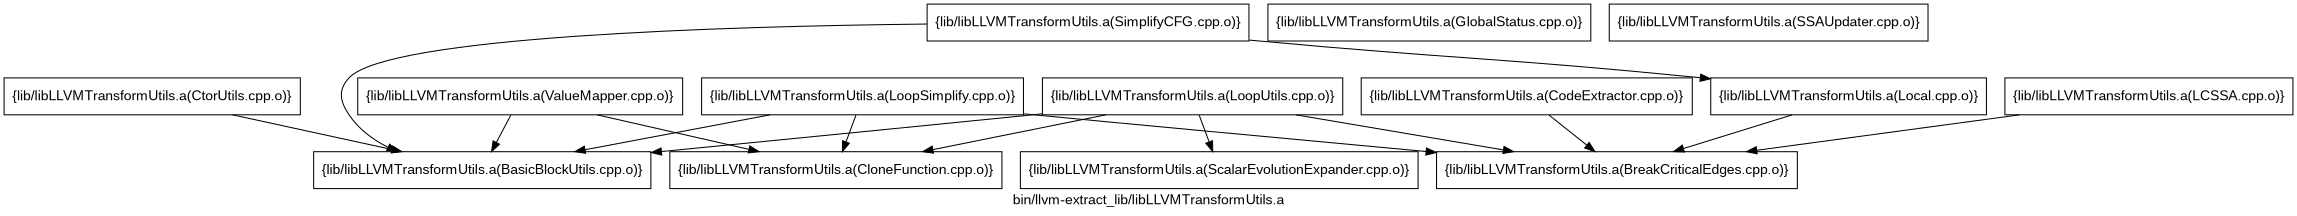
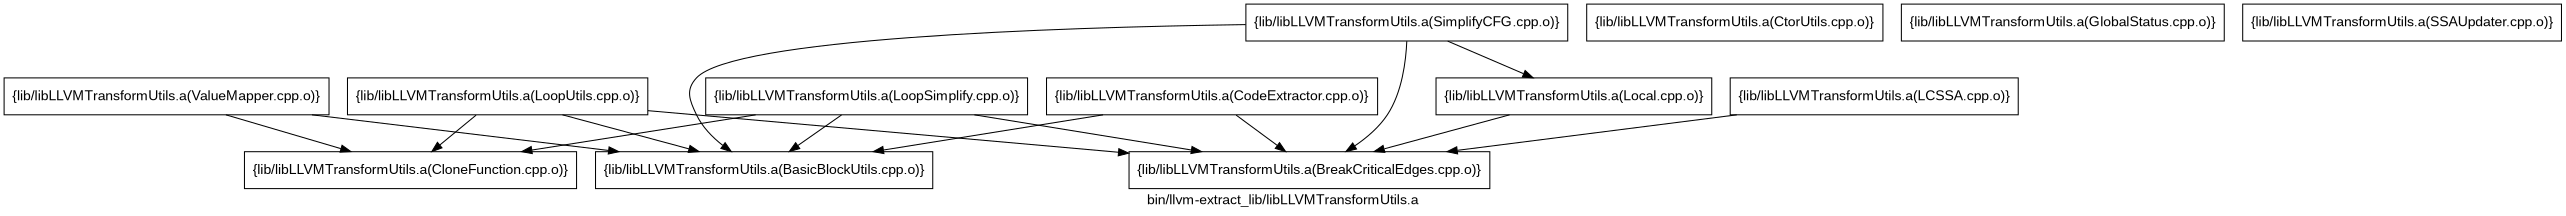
none -> (1395, 101)
(312, 132) -> (993, 132)
(1219, 170) -> none
